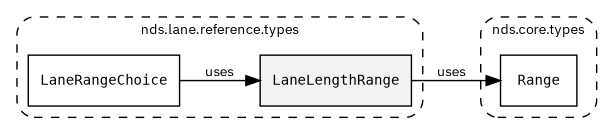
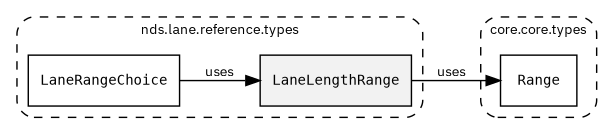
(539, 30) -> (539, 30)
